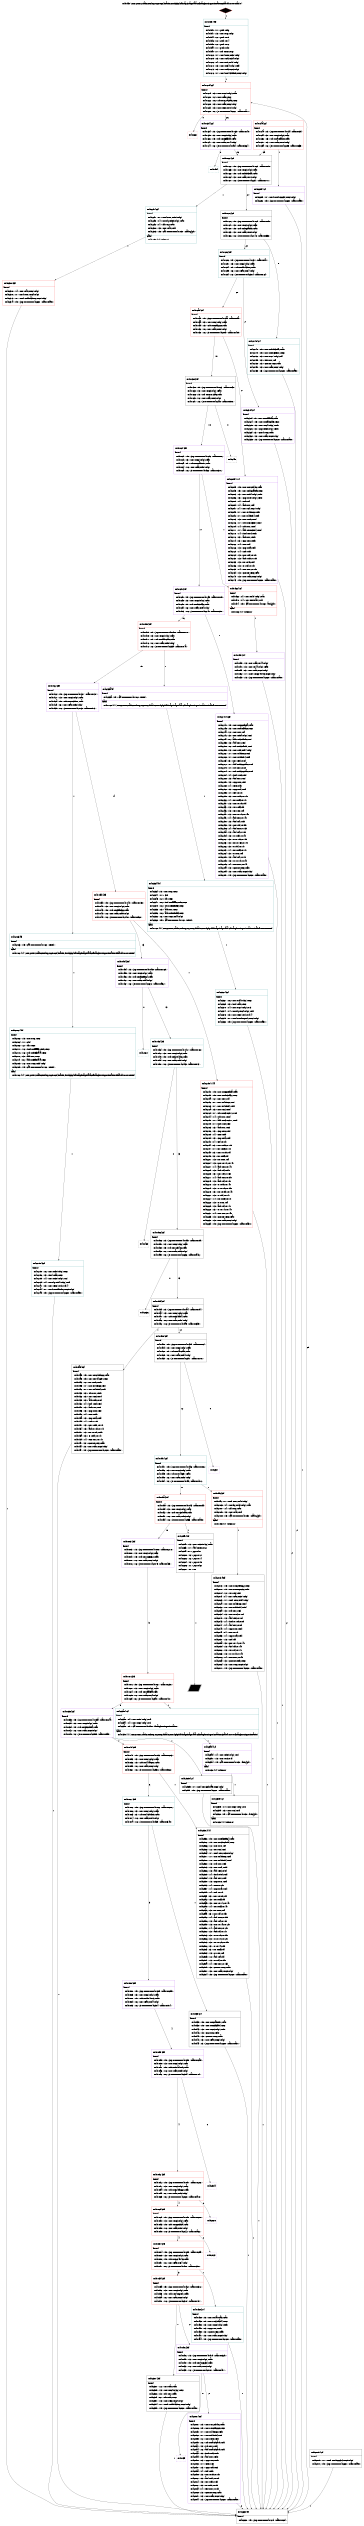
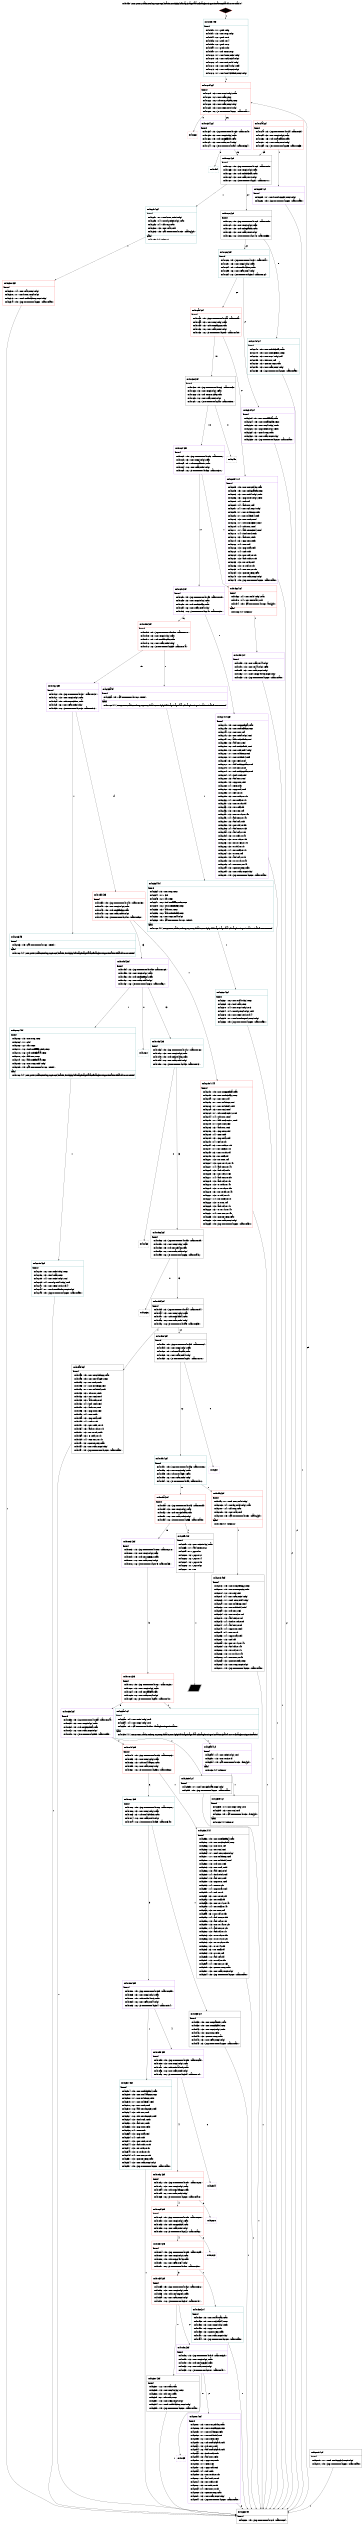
(73, 992) -> (113, 1007)
none -> (146, 2125)
